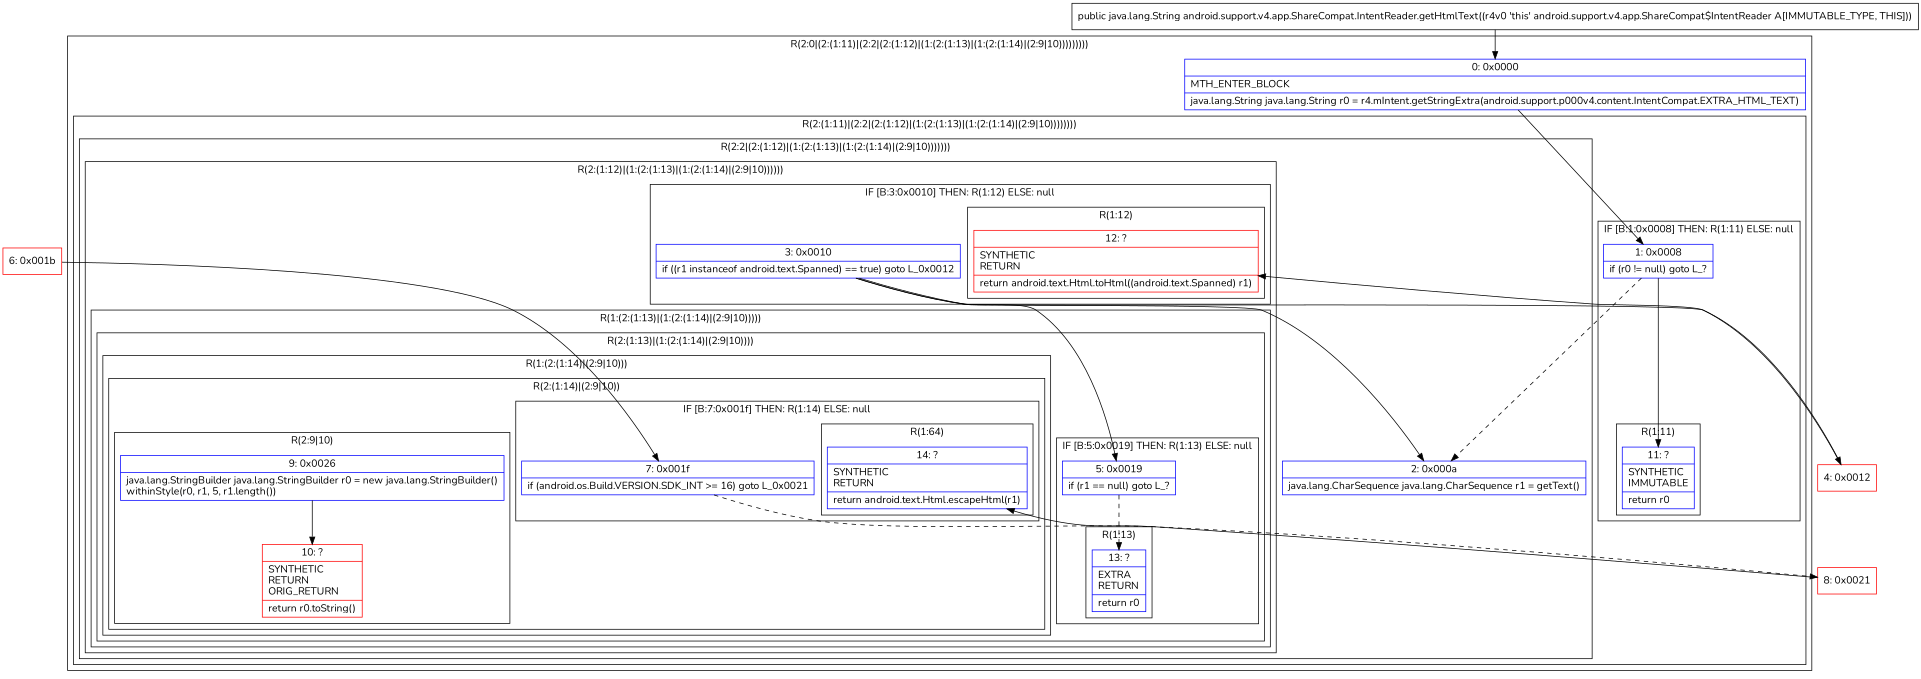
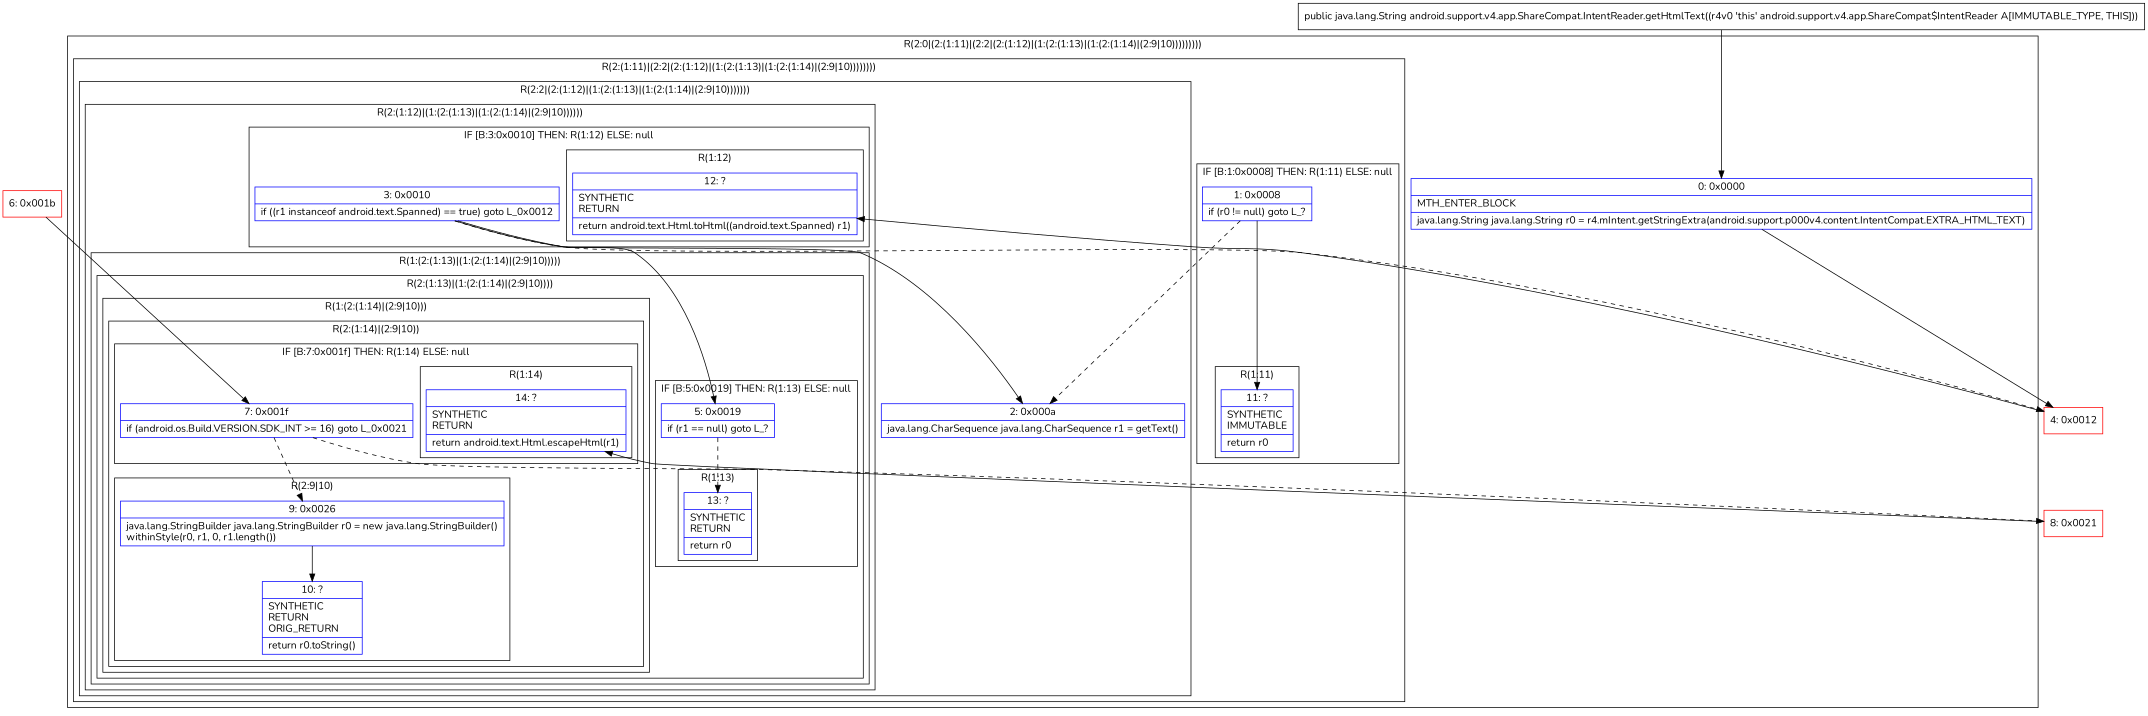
(1578, 174) -> (1904, 316)
(1116, 261) -> (715, 204)
(1380, 305) -> (1133, 250)
(927, 432) -> (526, 375)
none -> (288, 469)
(202, 492) -> (202, 537)
(1115, 575) -> (718, 518)
(312, 581) -> (312, 618)
